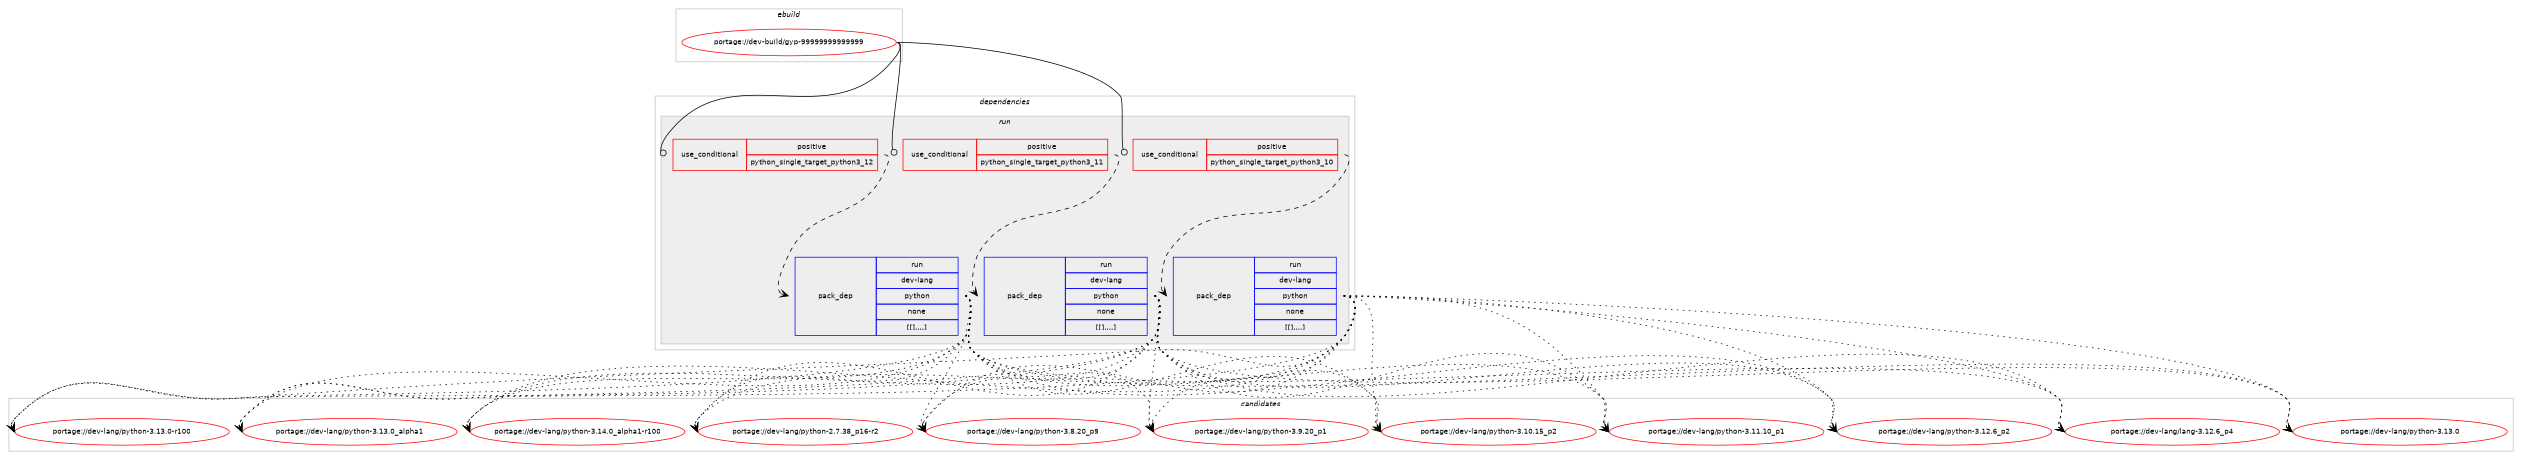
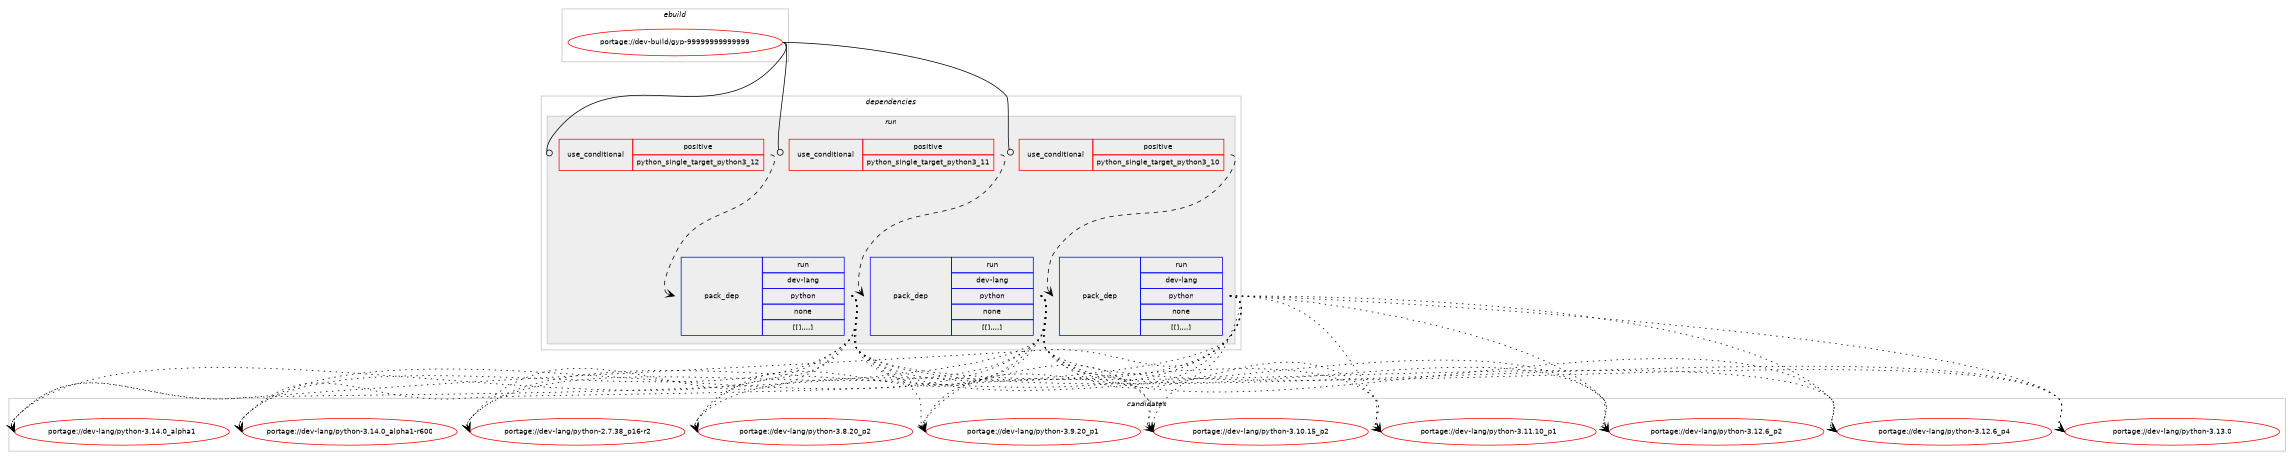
(122, 432) -> none
(350, 432) -> (122, 432)
(578, 432) -> (350, 432)
(1033, 432) -> (805, 432)
(2172, 432) -> (1944, 432)
